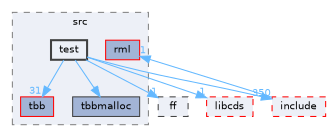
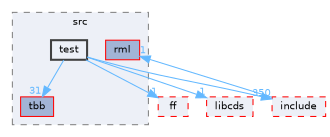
(106, 107) -> none
(173, 107) -> (173, 107)
